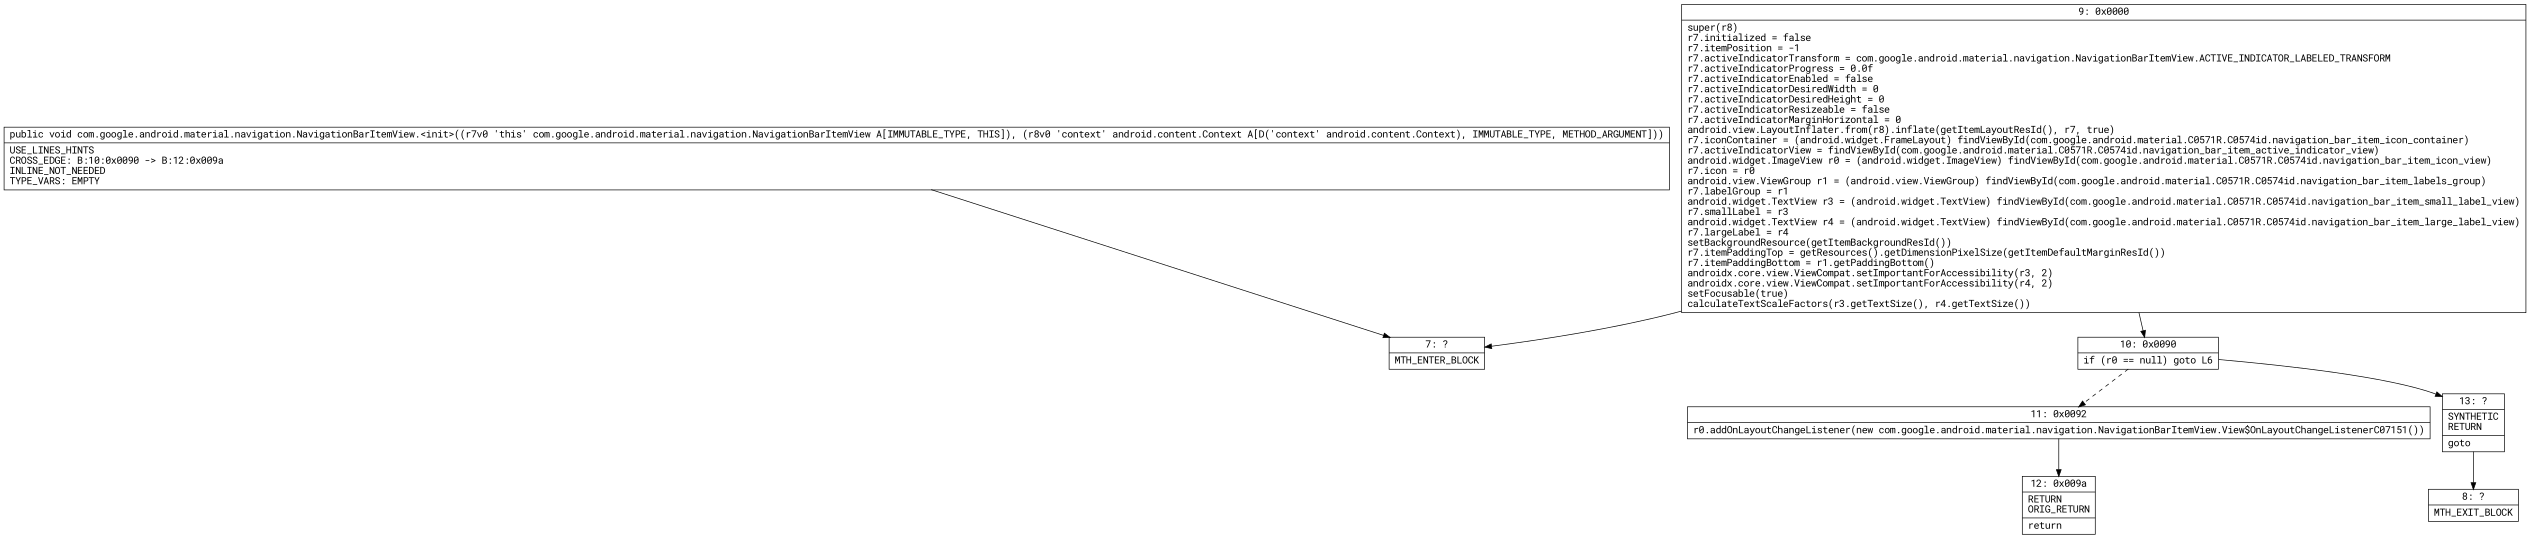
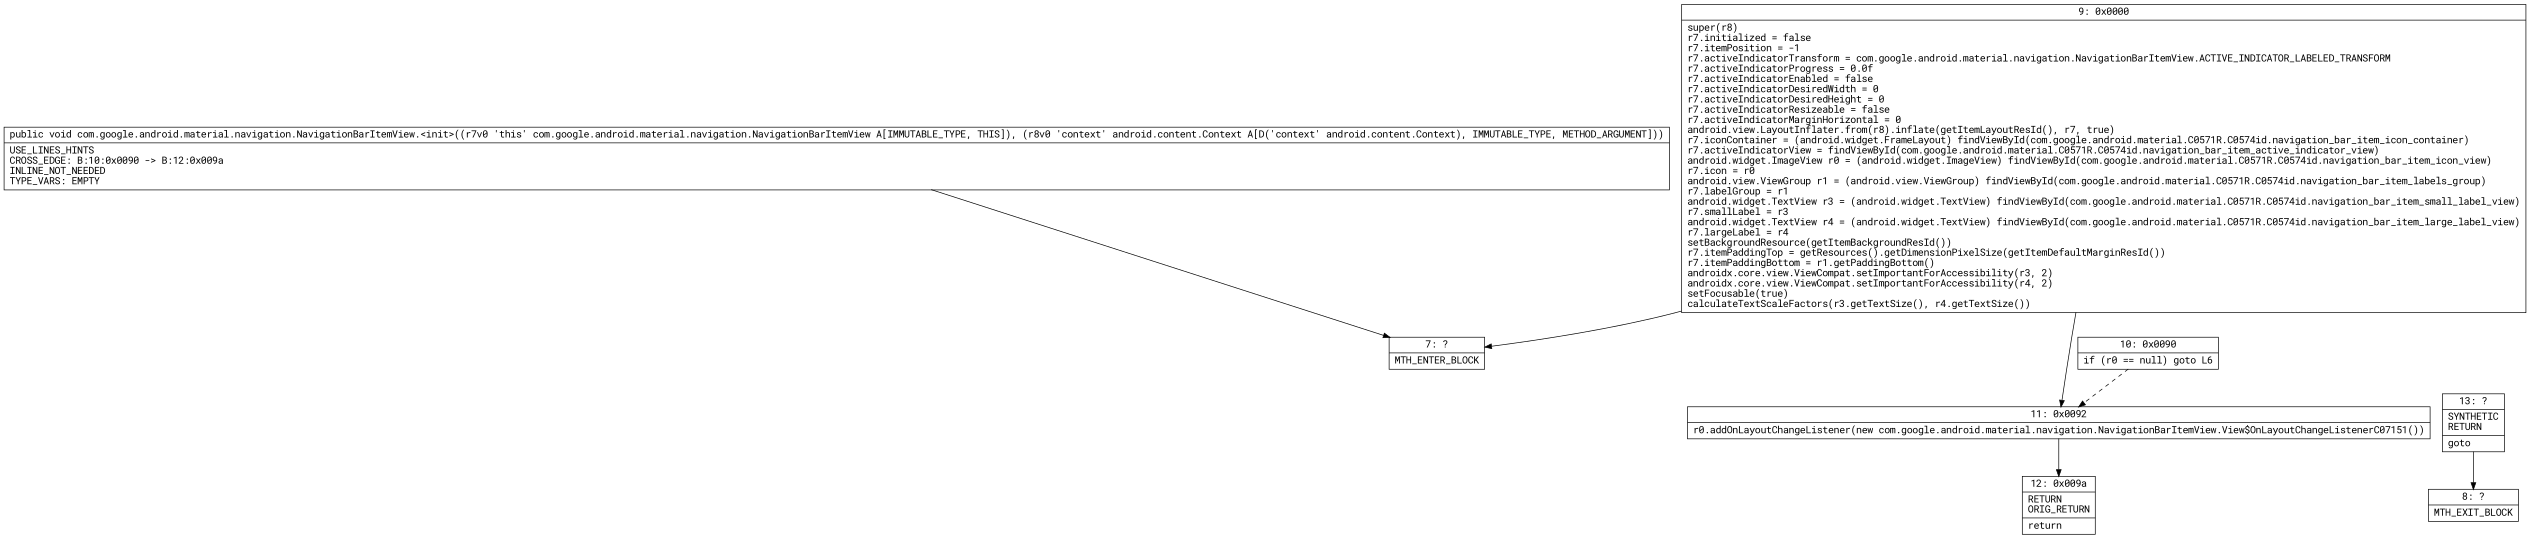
(2141, 322) -> (2069, 356)
(2328, 372) -> none
